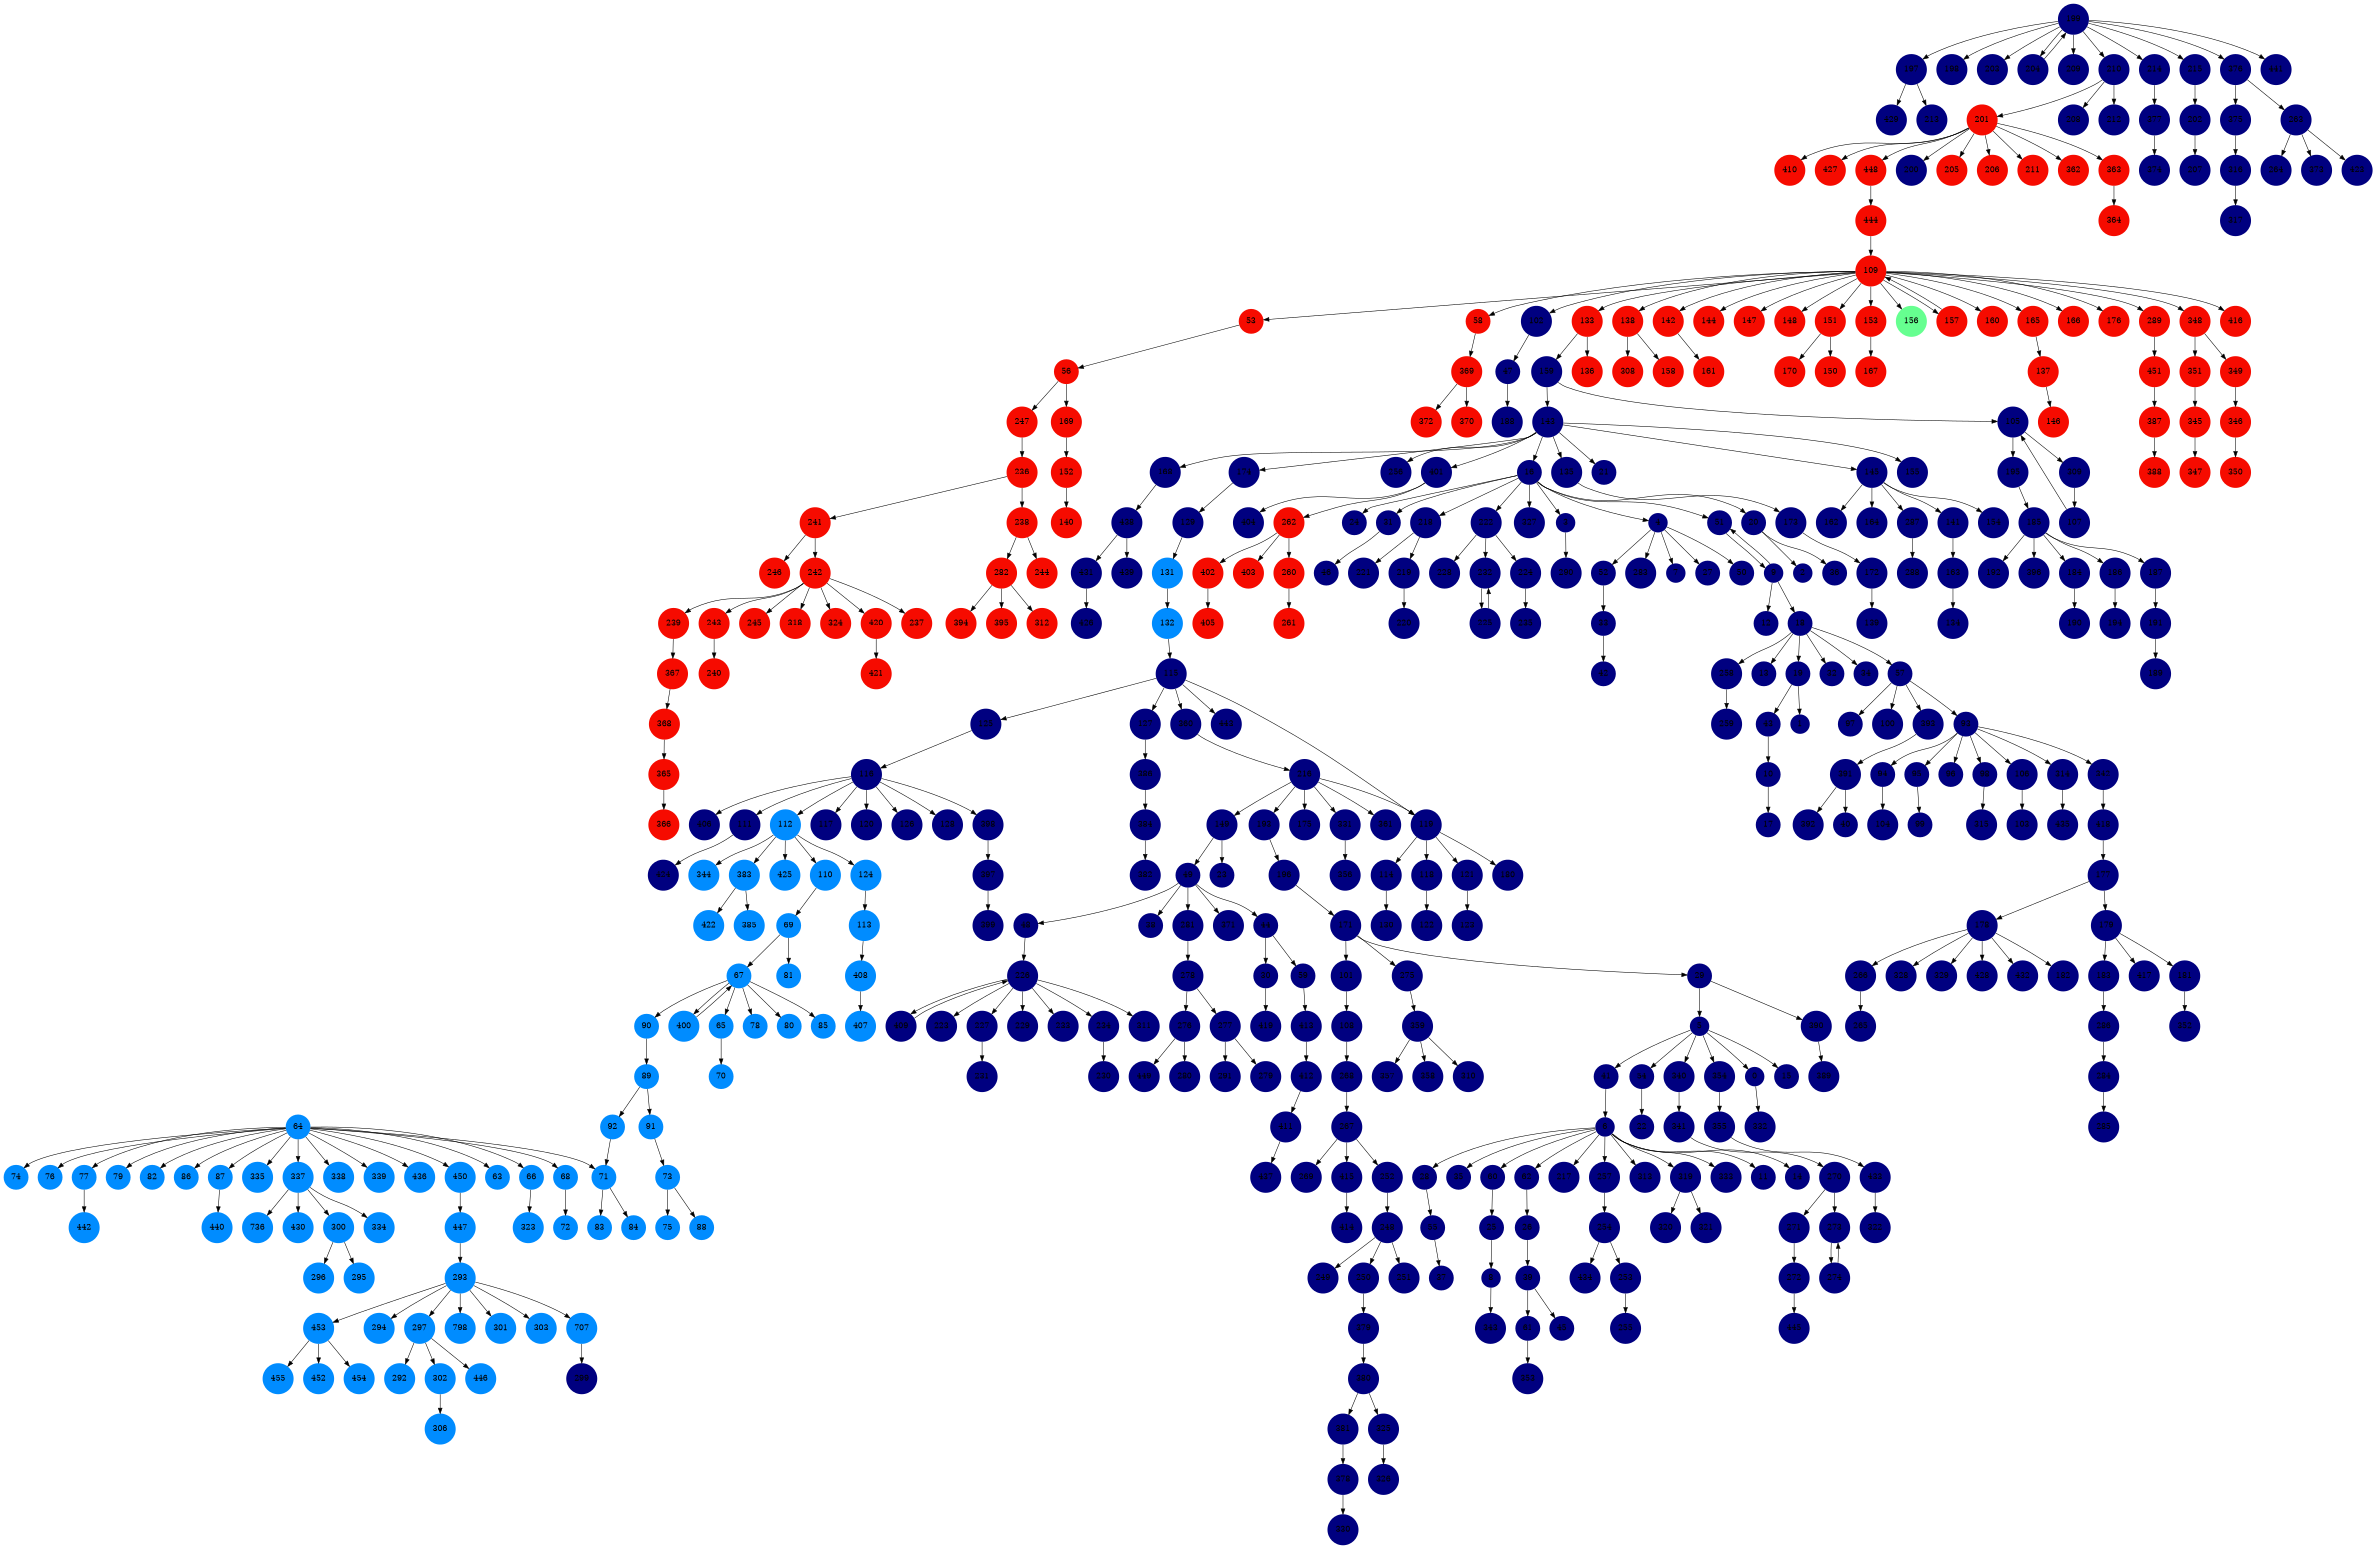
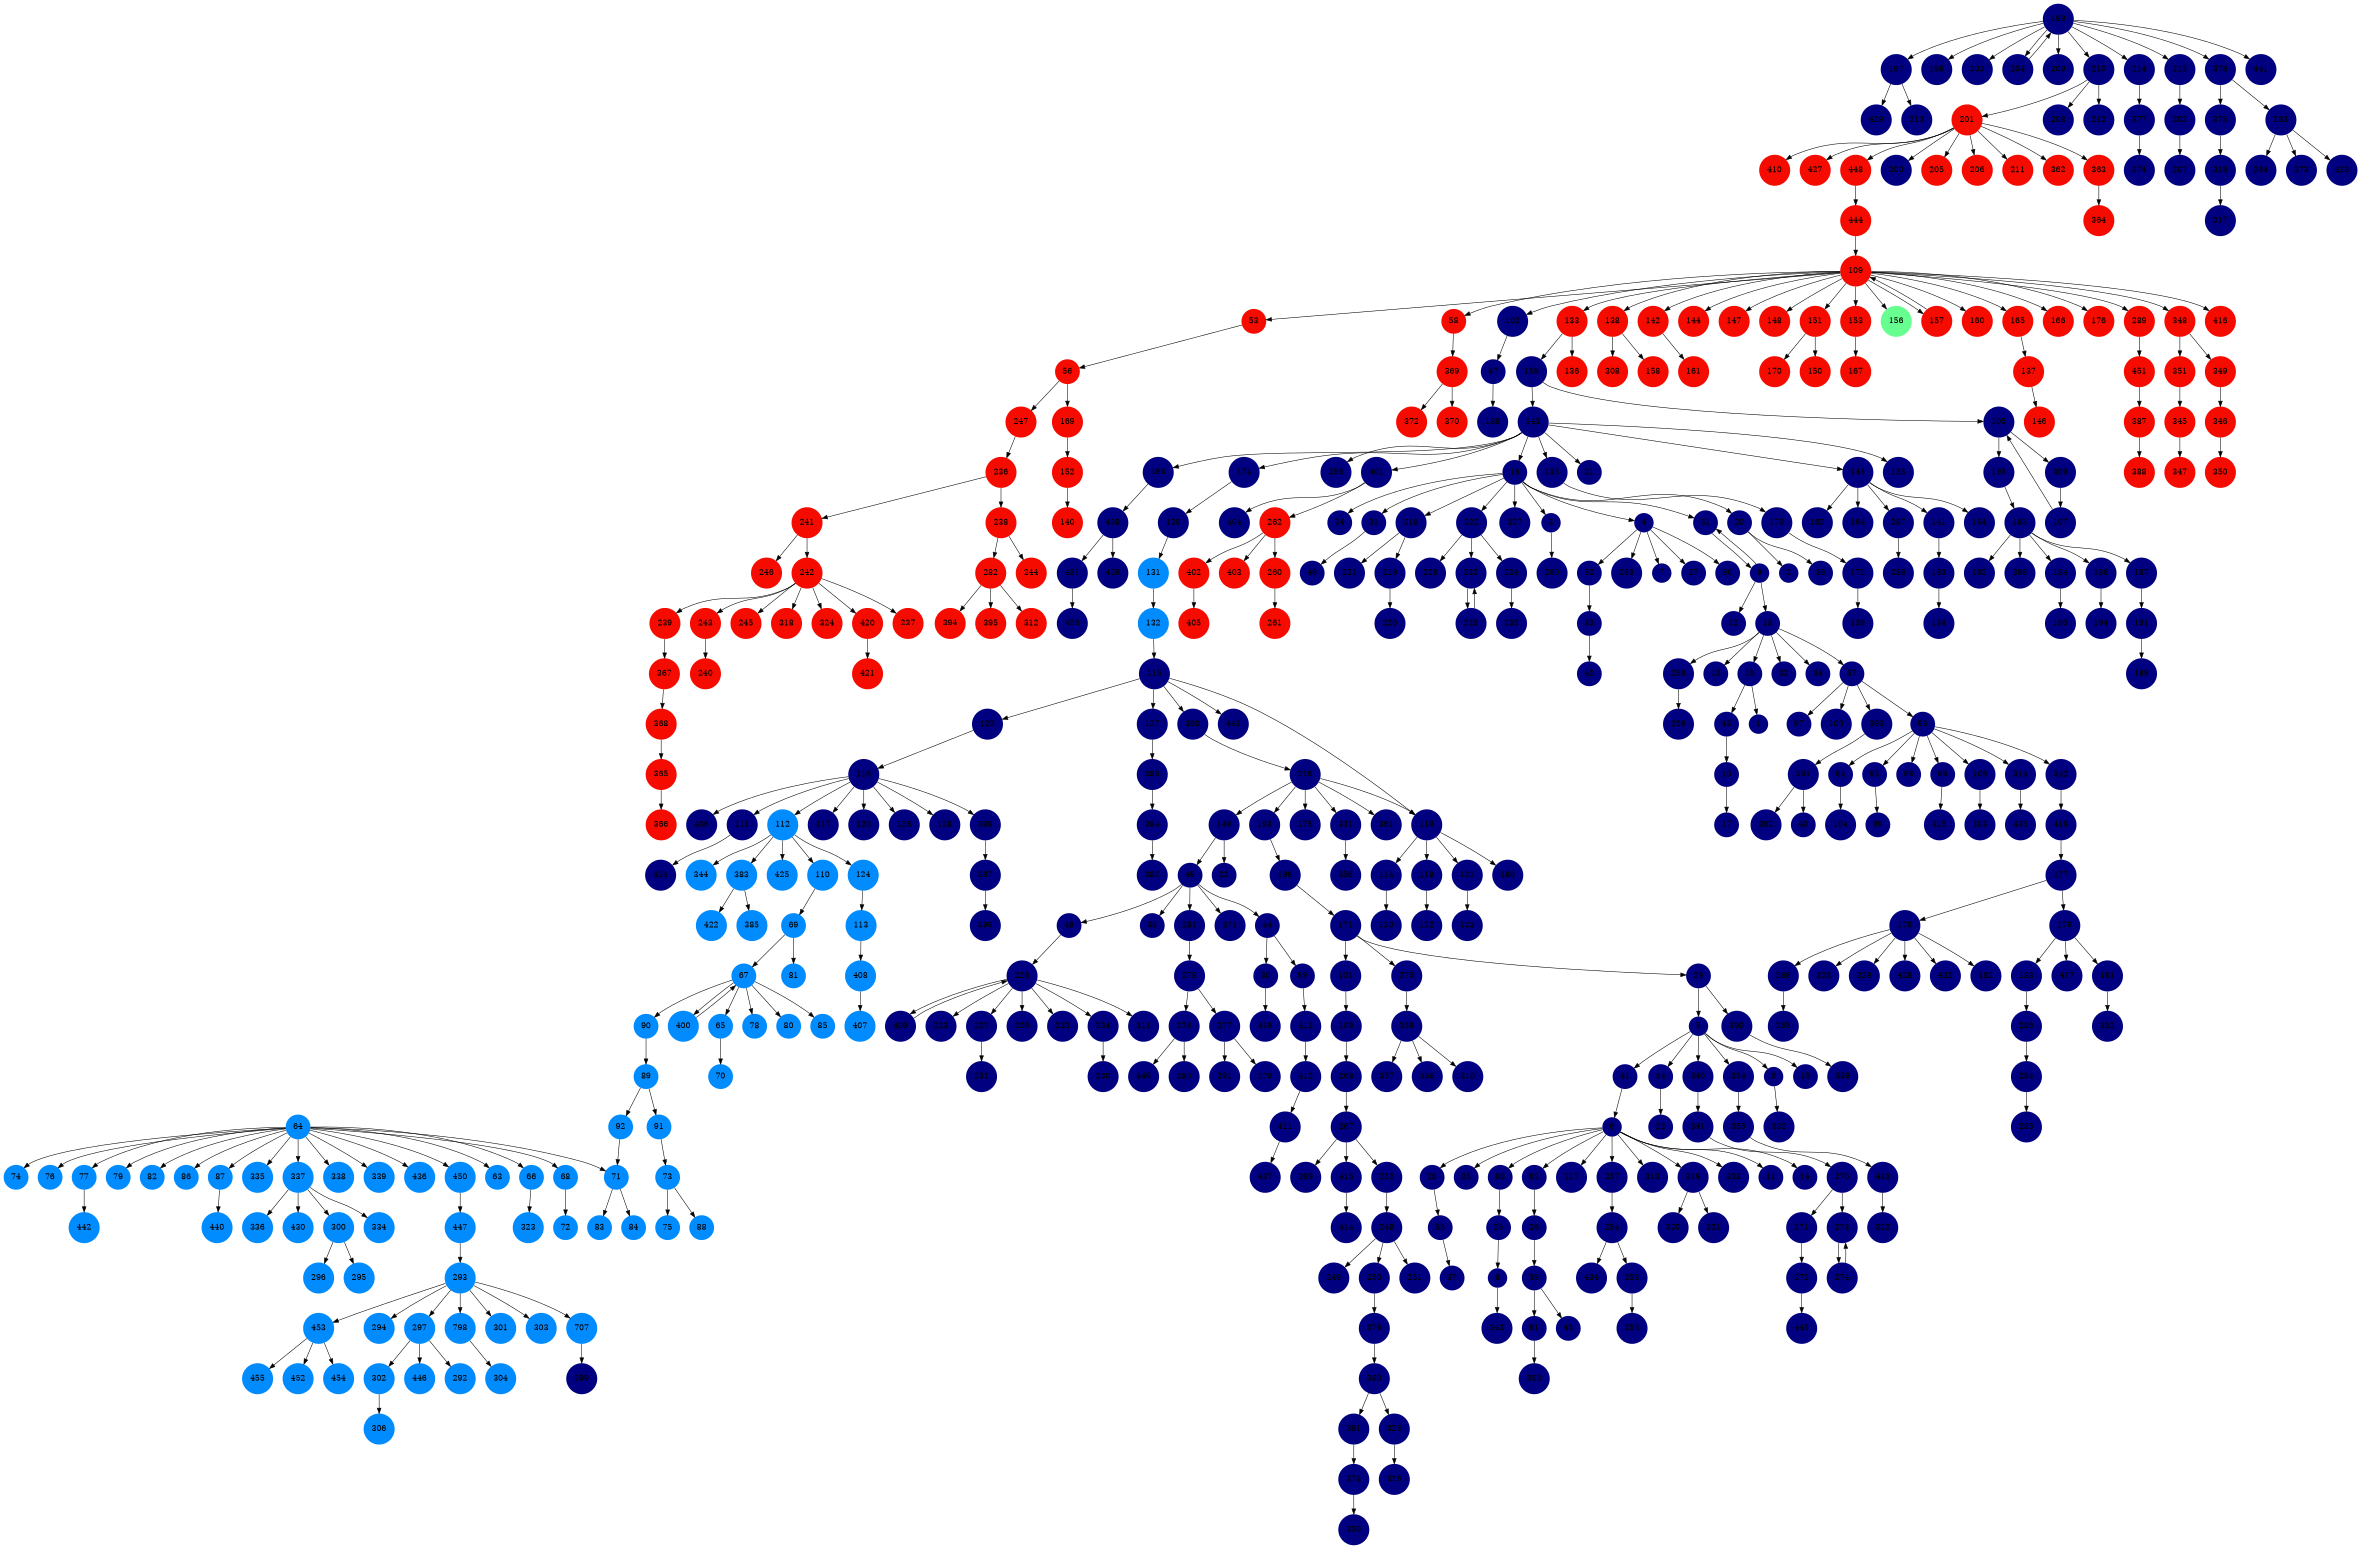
(258, 1228) -> (258, 1228)
none -> (501, 1379)
